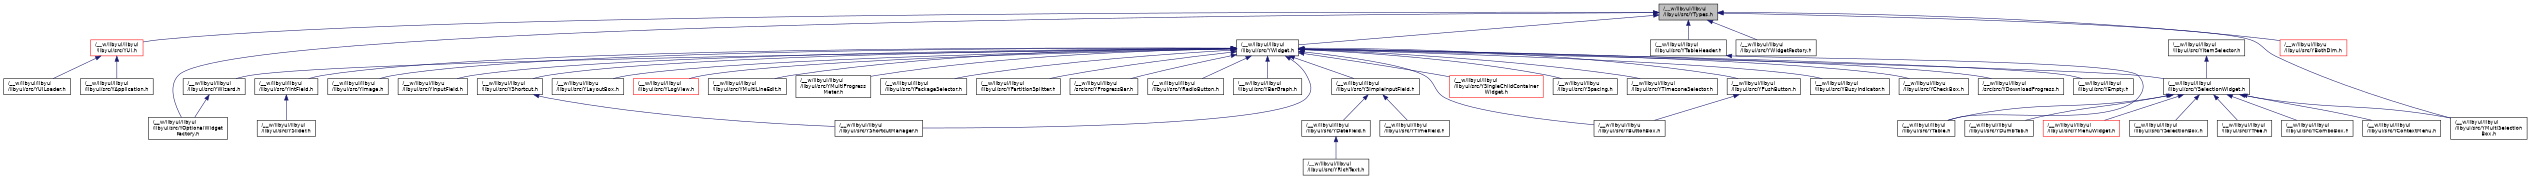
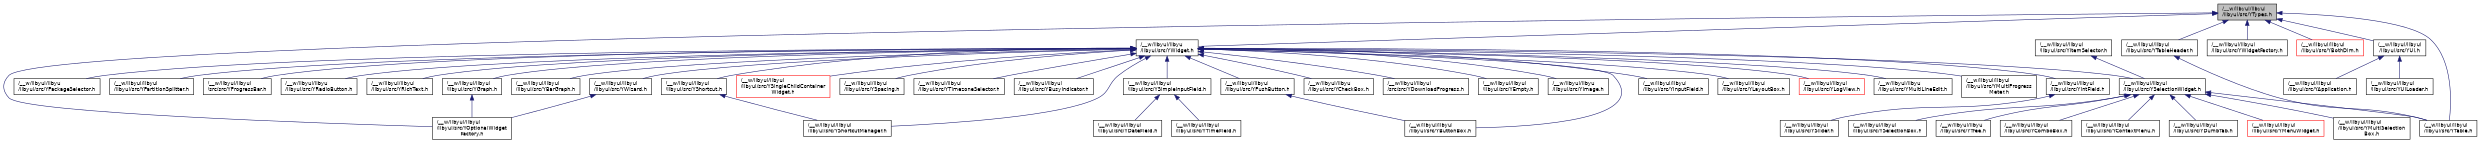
(2260, 45) -> (2400, 26)
(117, 48) -> (2400, 48)
none -> (472, 87)
(1336, 150) -> (776, 55)
